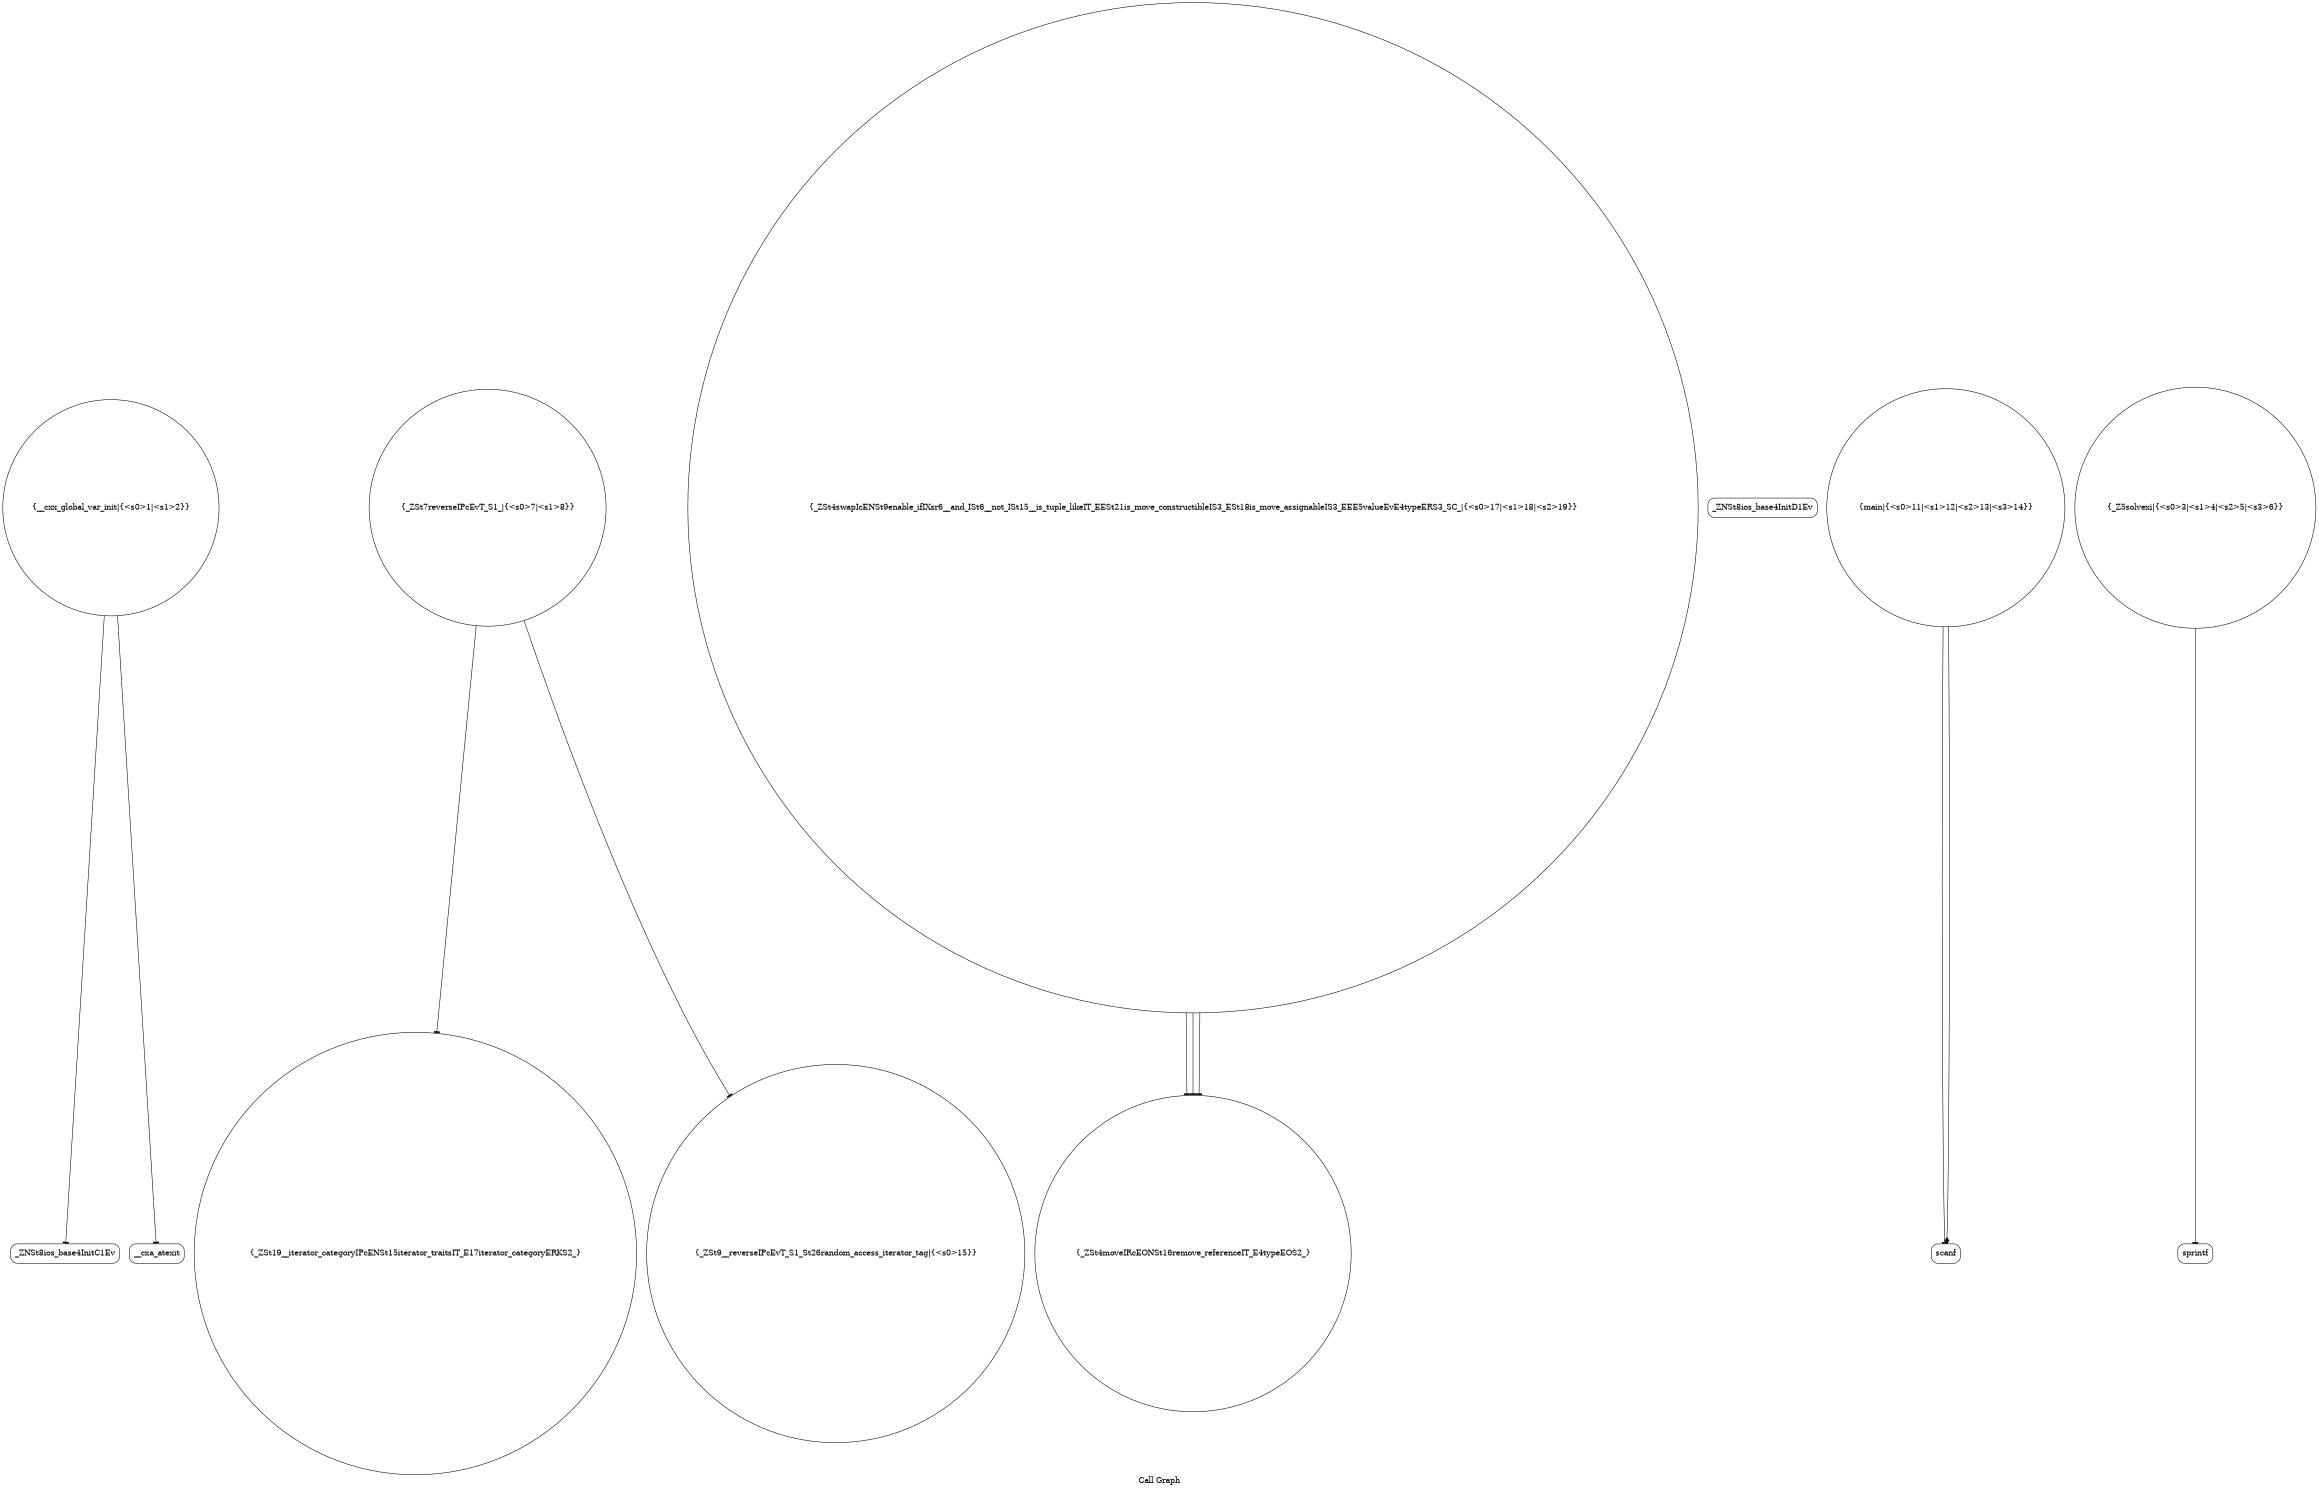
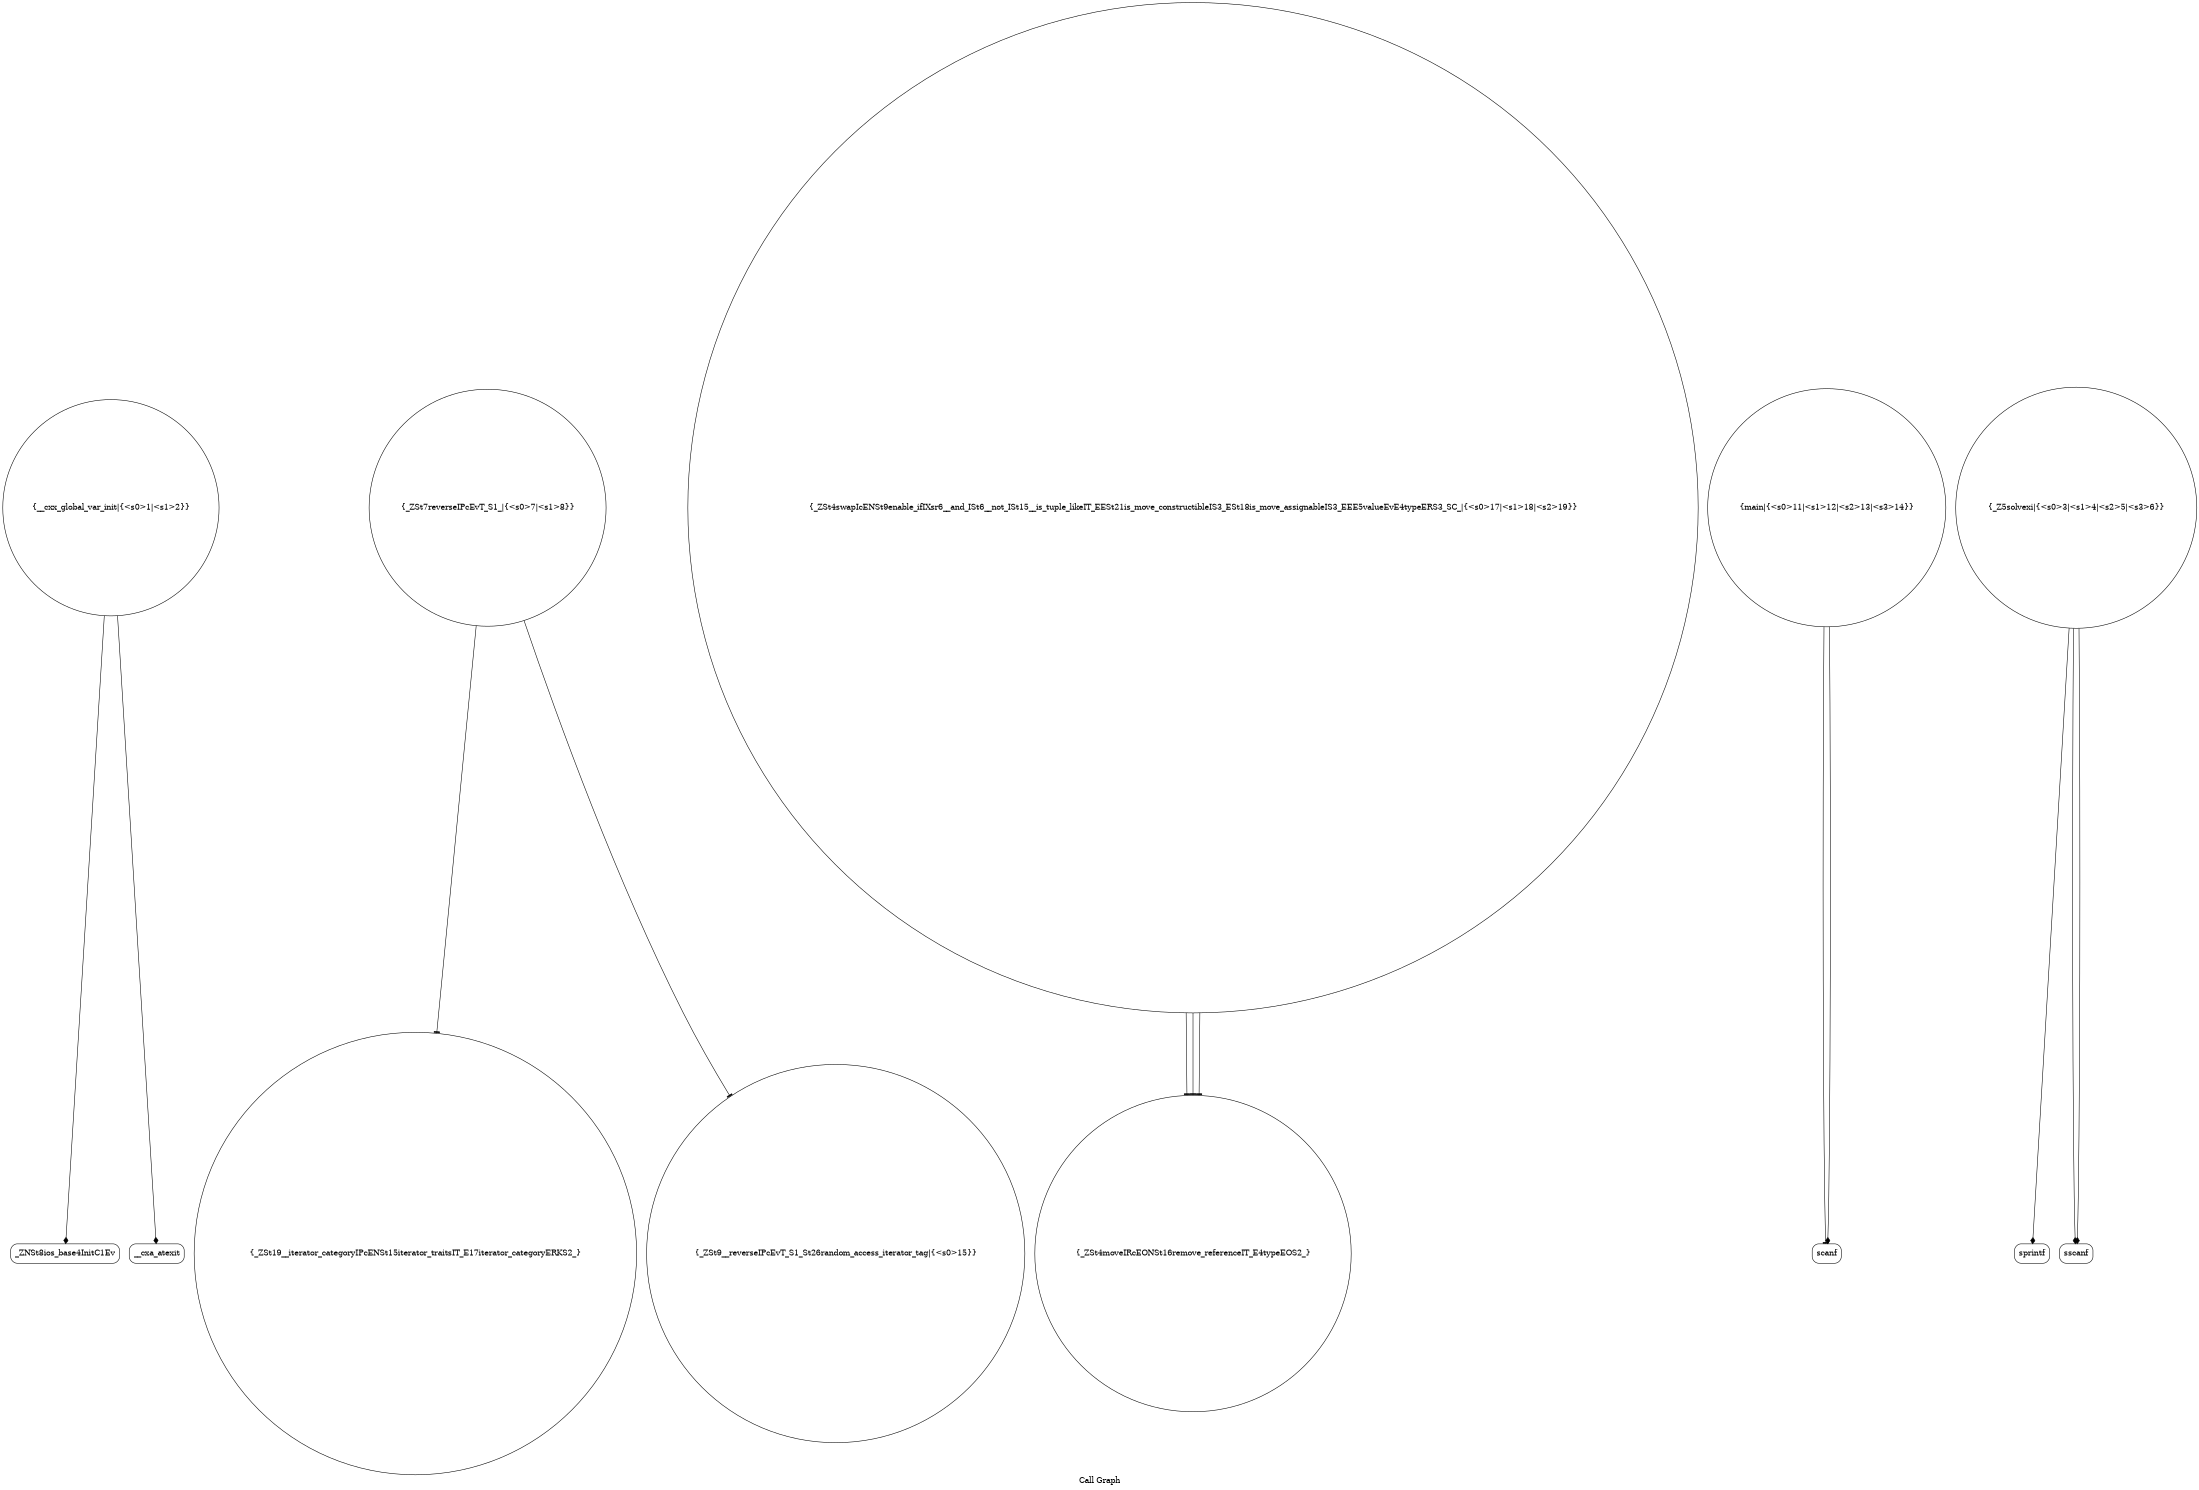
(1763, 508) -> none
(85, 928) -> (85, 926)
(137, 928) -> (137, 926)
(2195, 935) -> (2051, 933)
none -> (2076, 1254)
